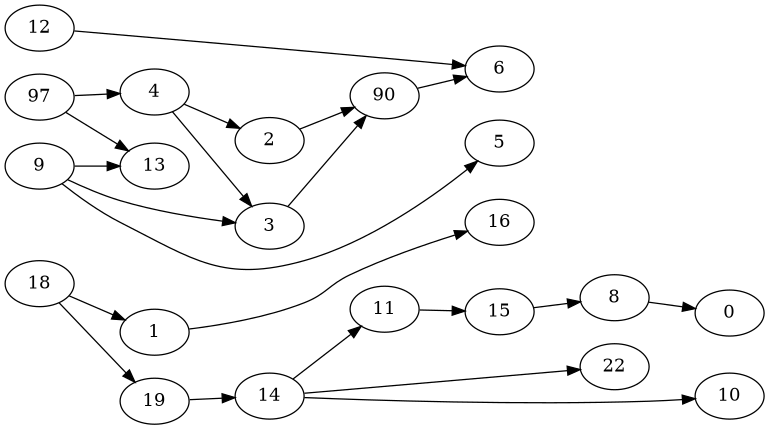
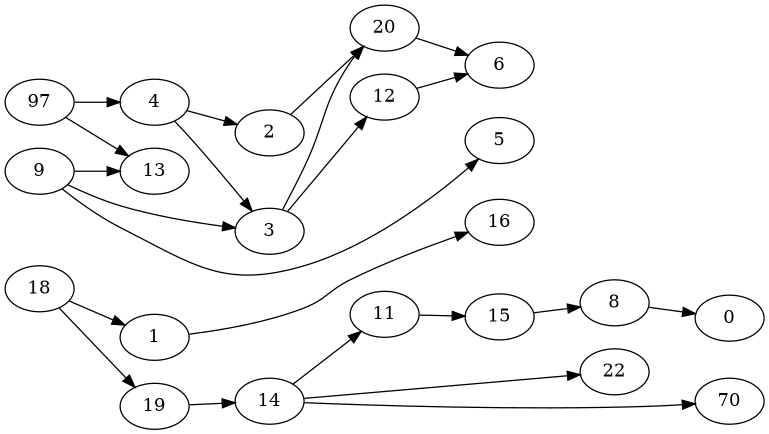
(385, 96) -> (385, 28)
none -> (323, 169)
(730, 396) -> (730, 401)
